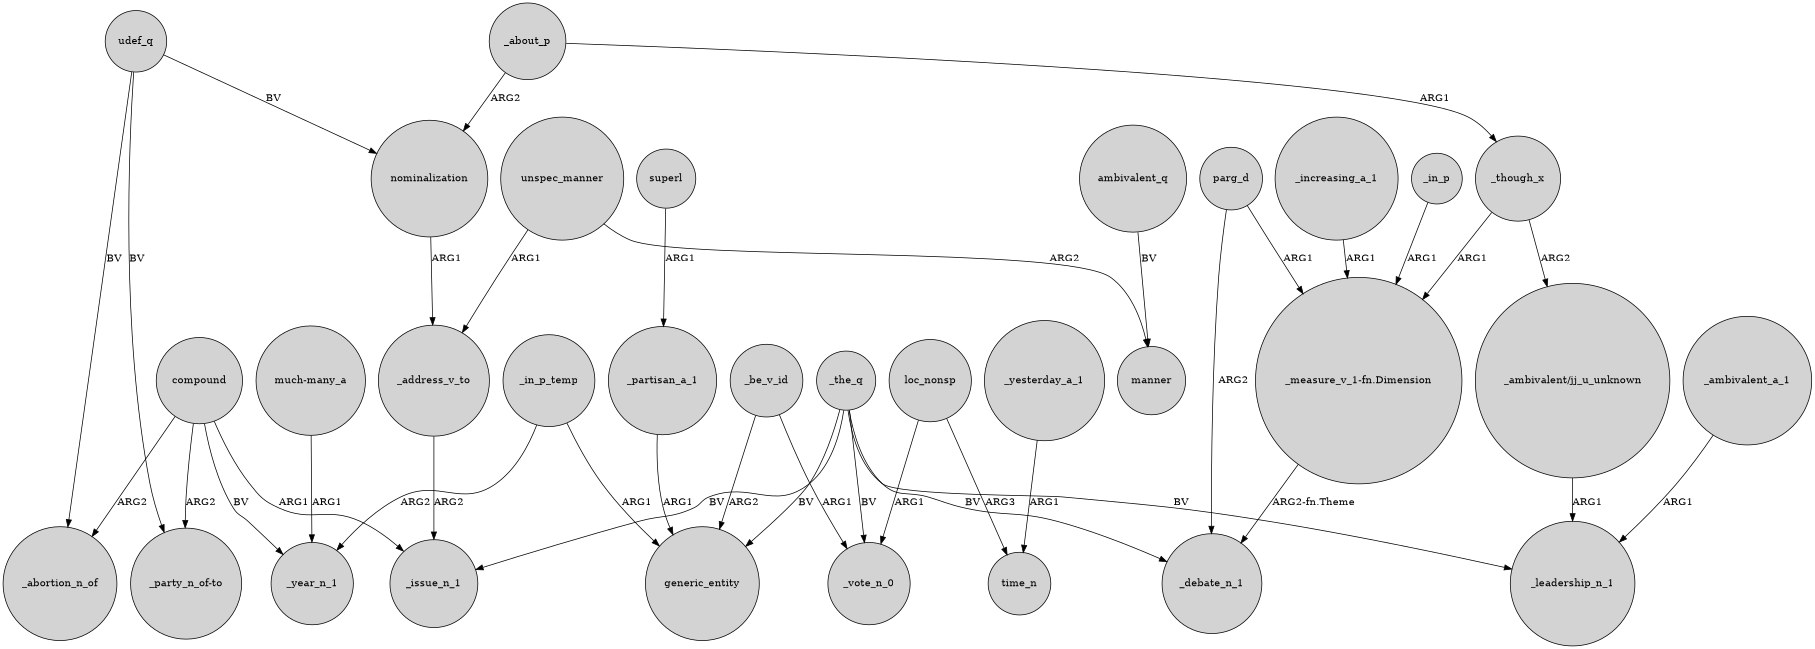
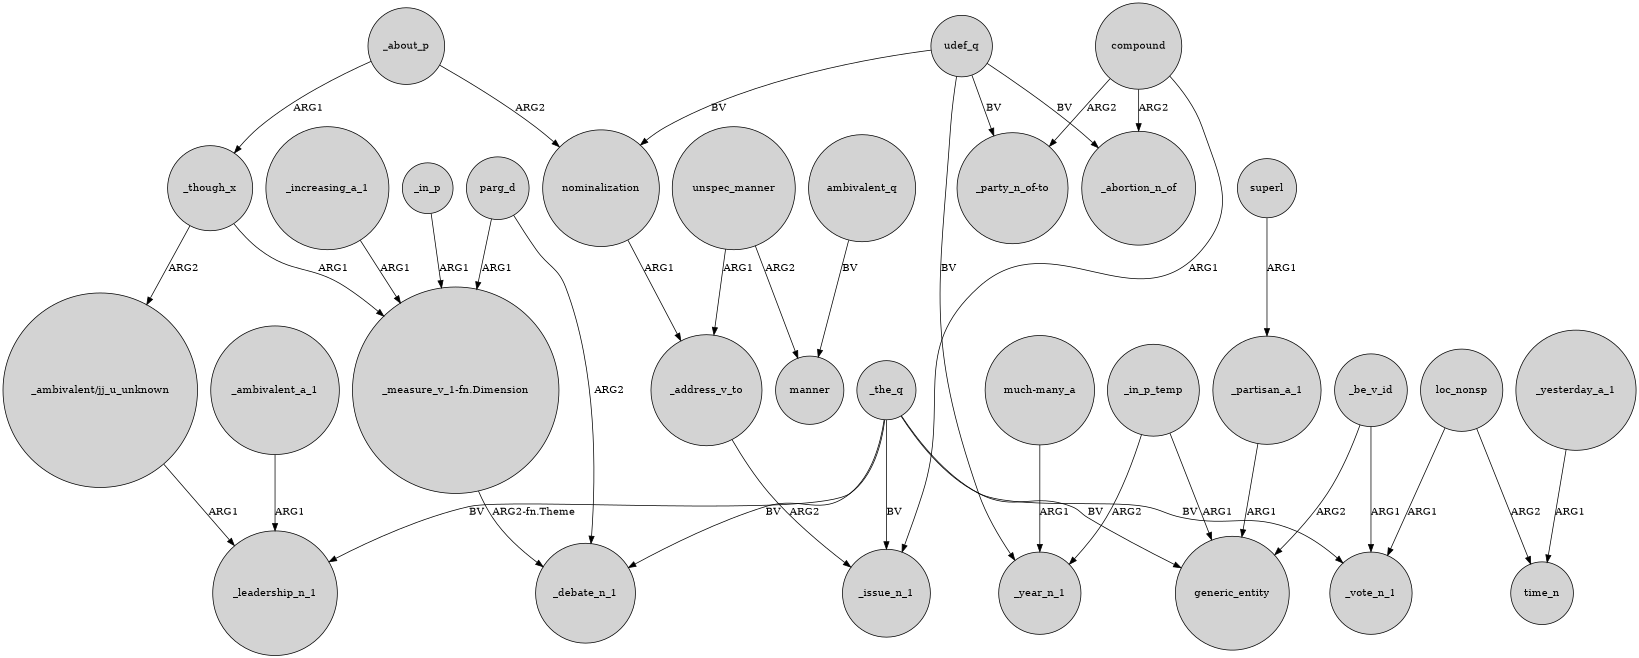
(226, 495) -> (941, 321)
(1001, 502) -> (1526, 512)
(869, 584) -> (1371, 593)
